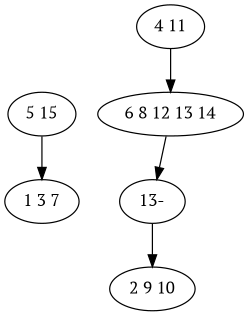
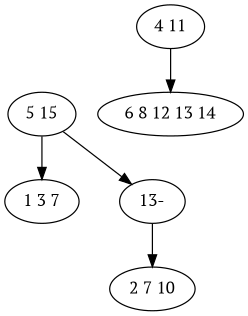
(163, 152) -> (92, 154)
(152, 289) -> (152, 289)
